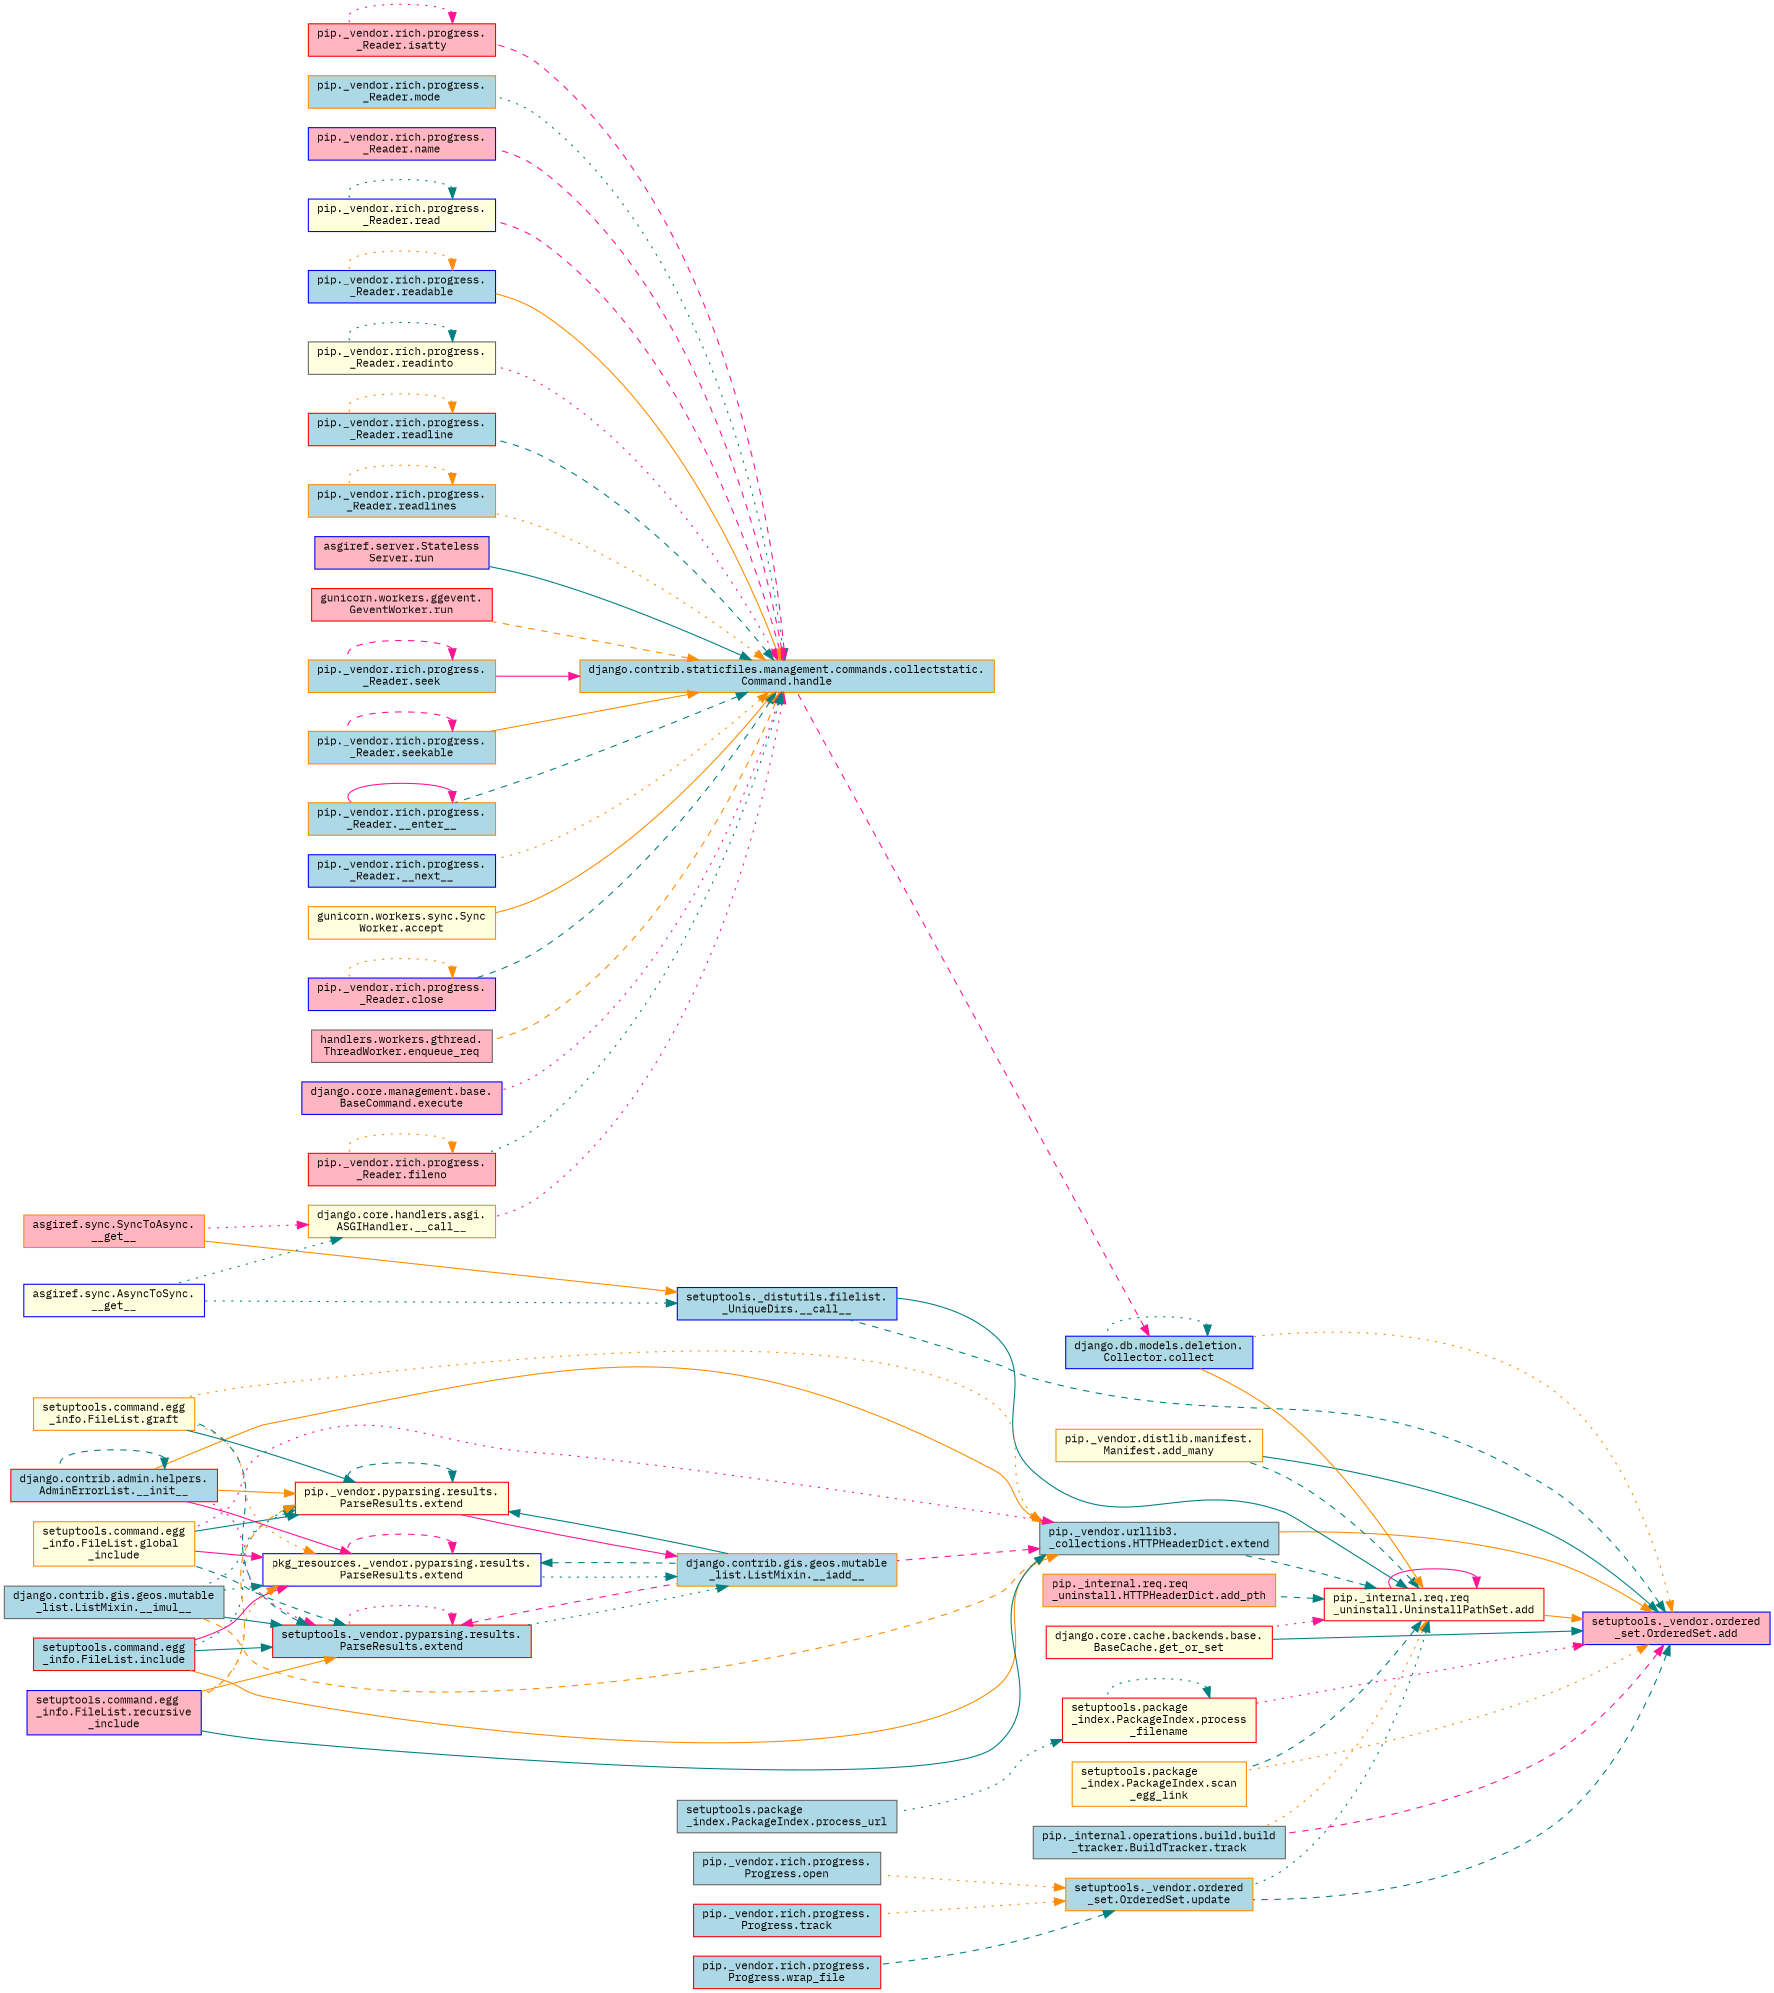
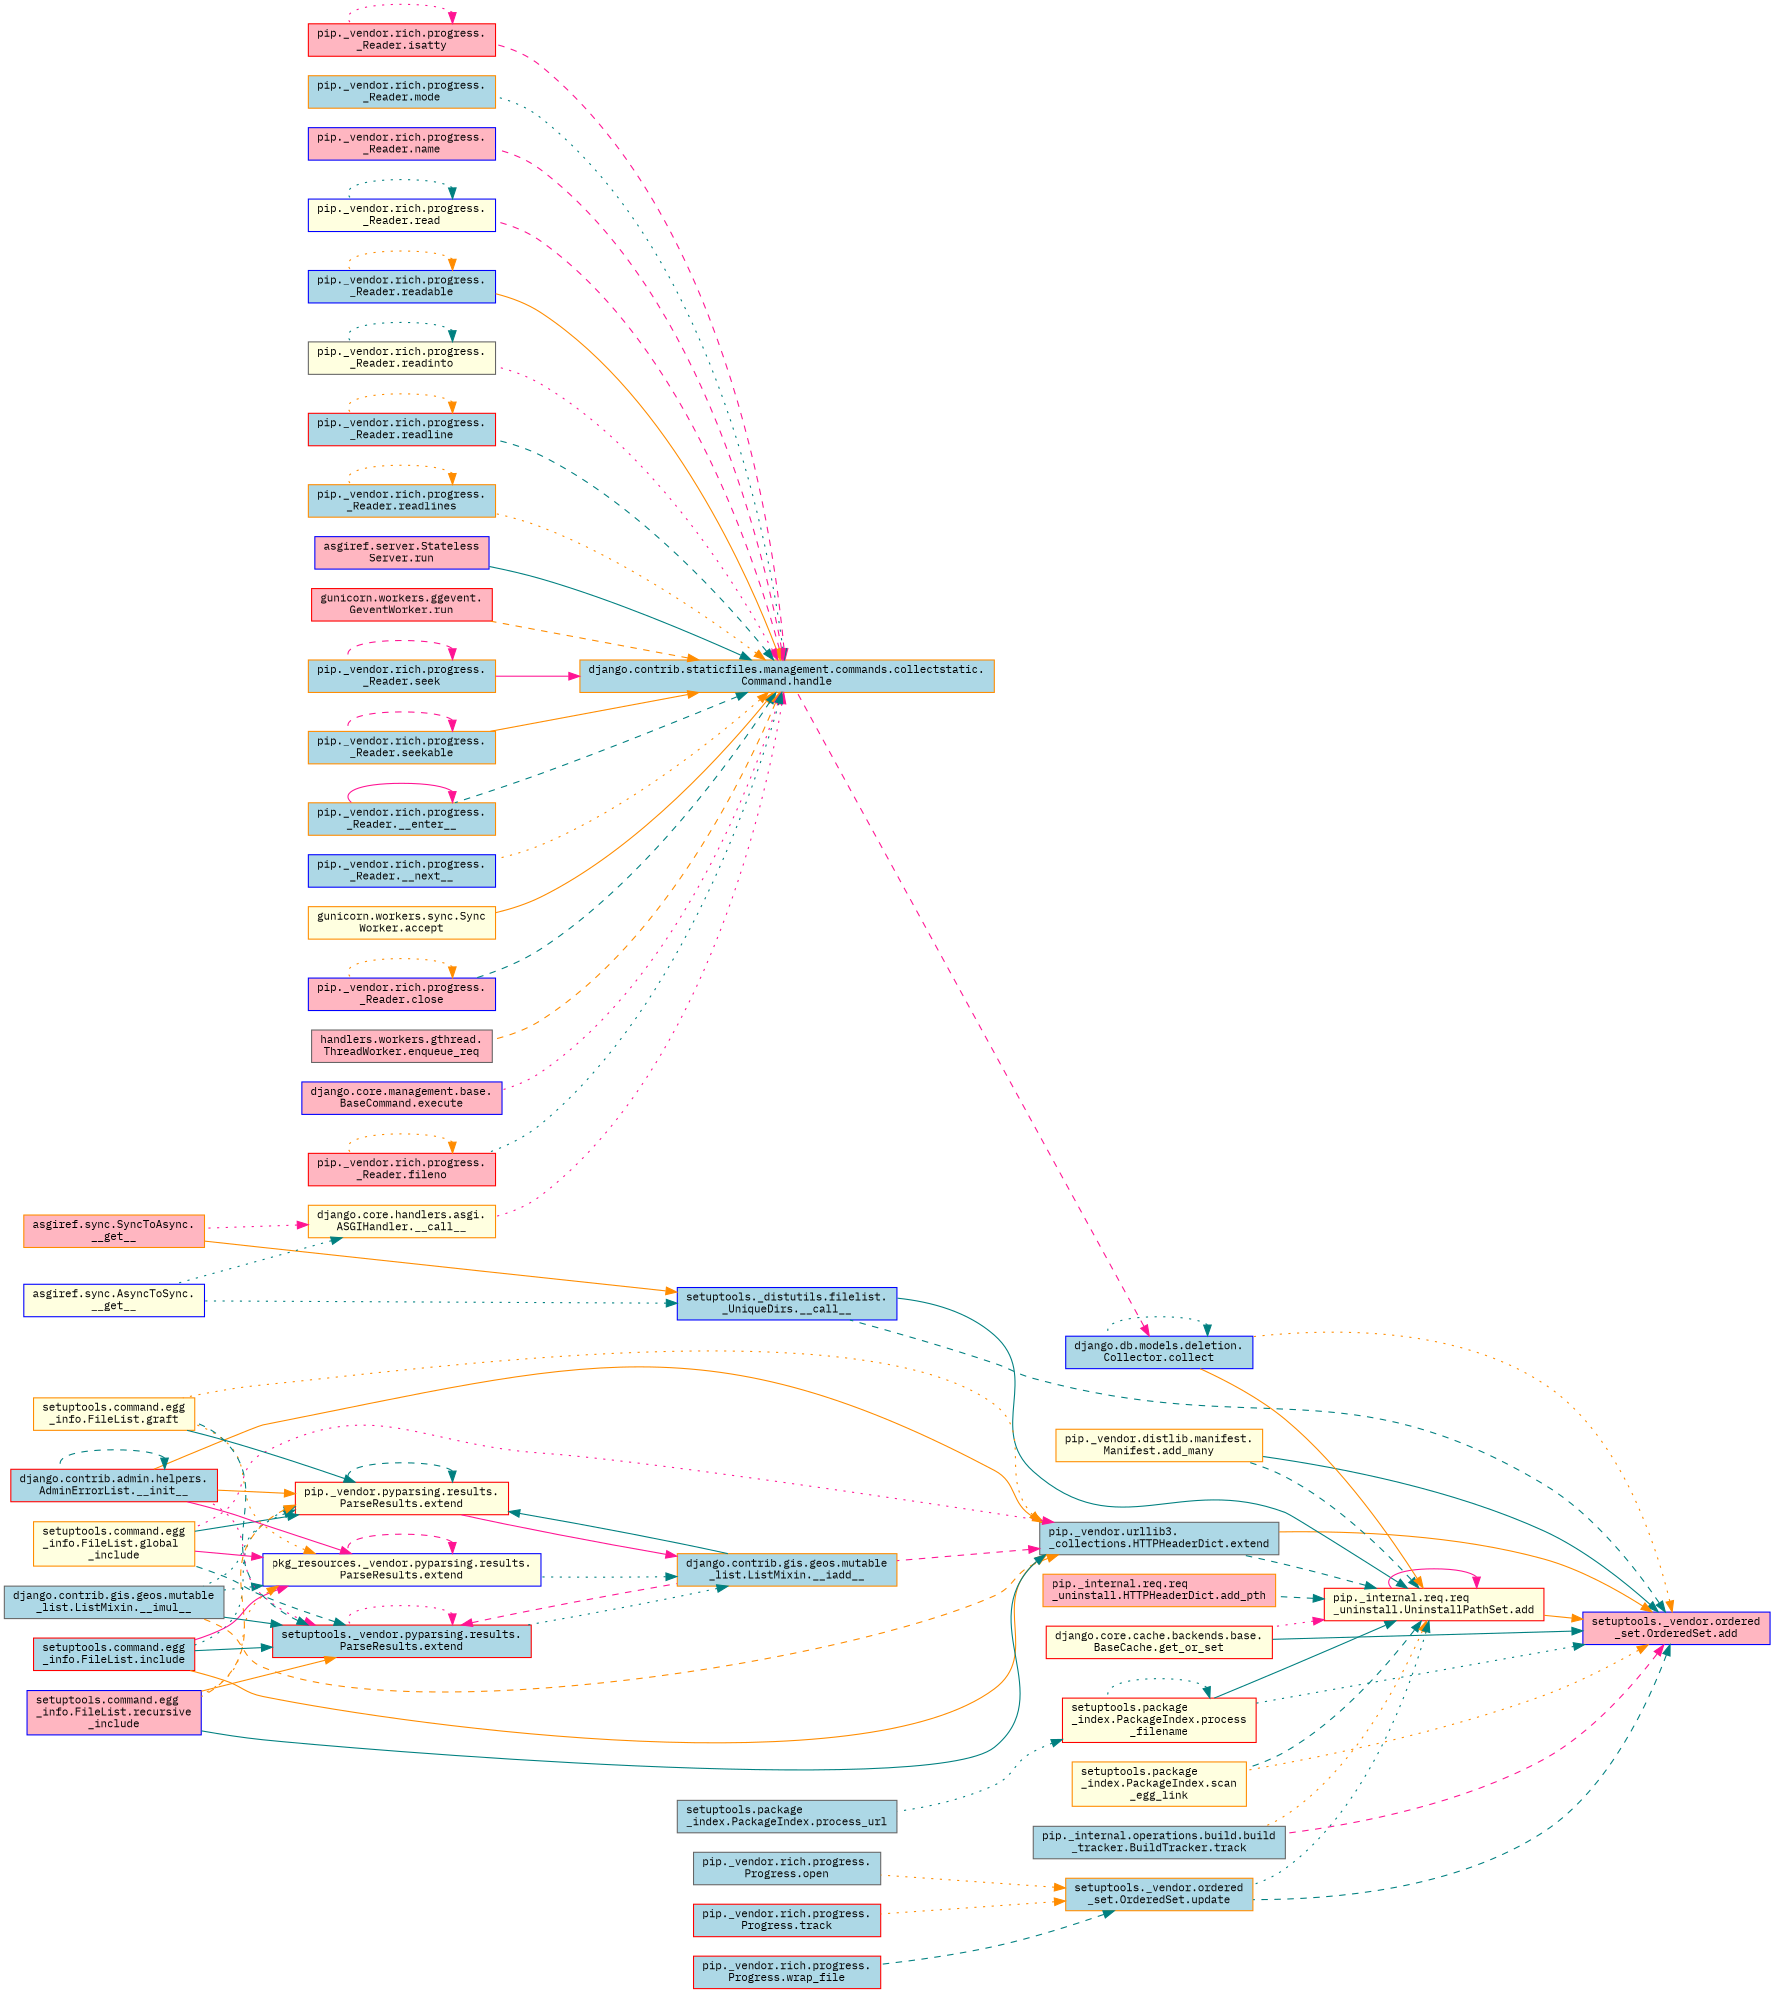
(614, 1563) -> none
none -> (1300, 1662)
(1423, 1673) -> (1423, 1673)
